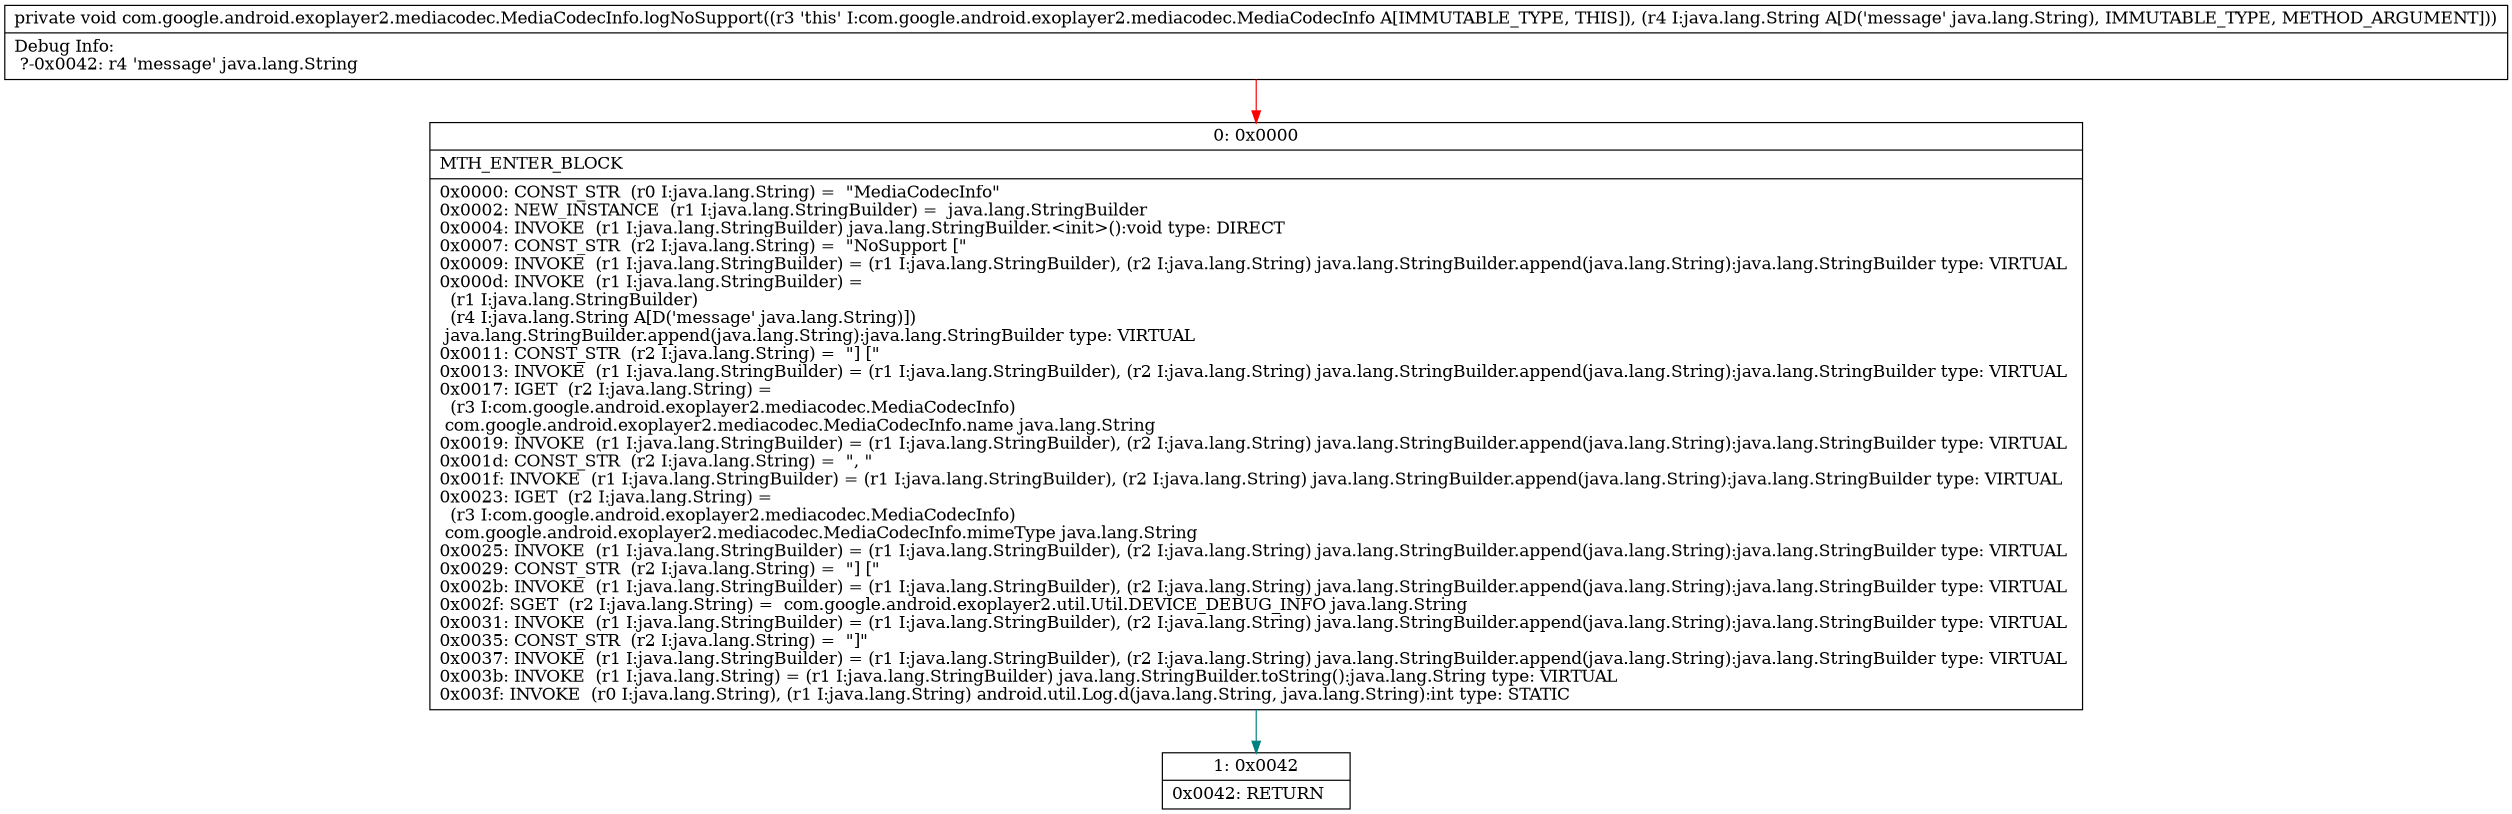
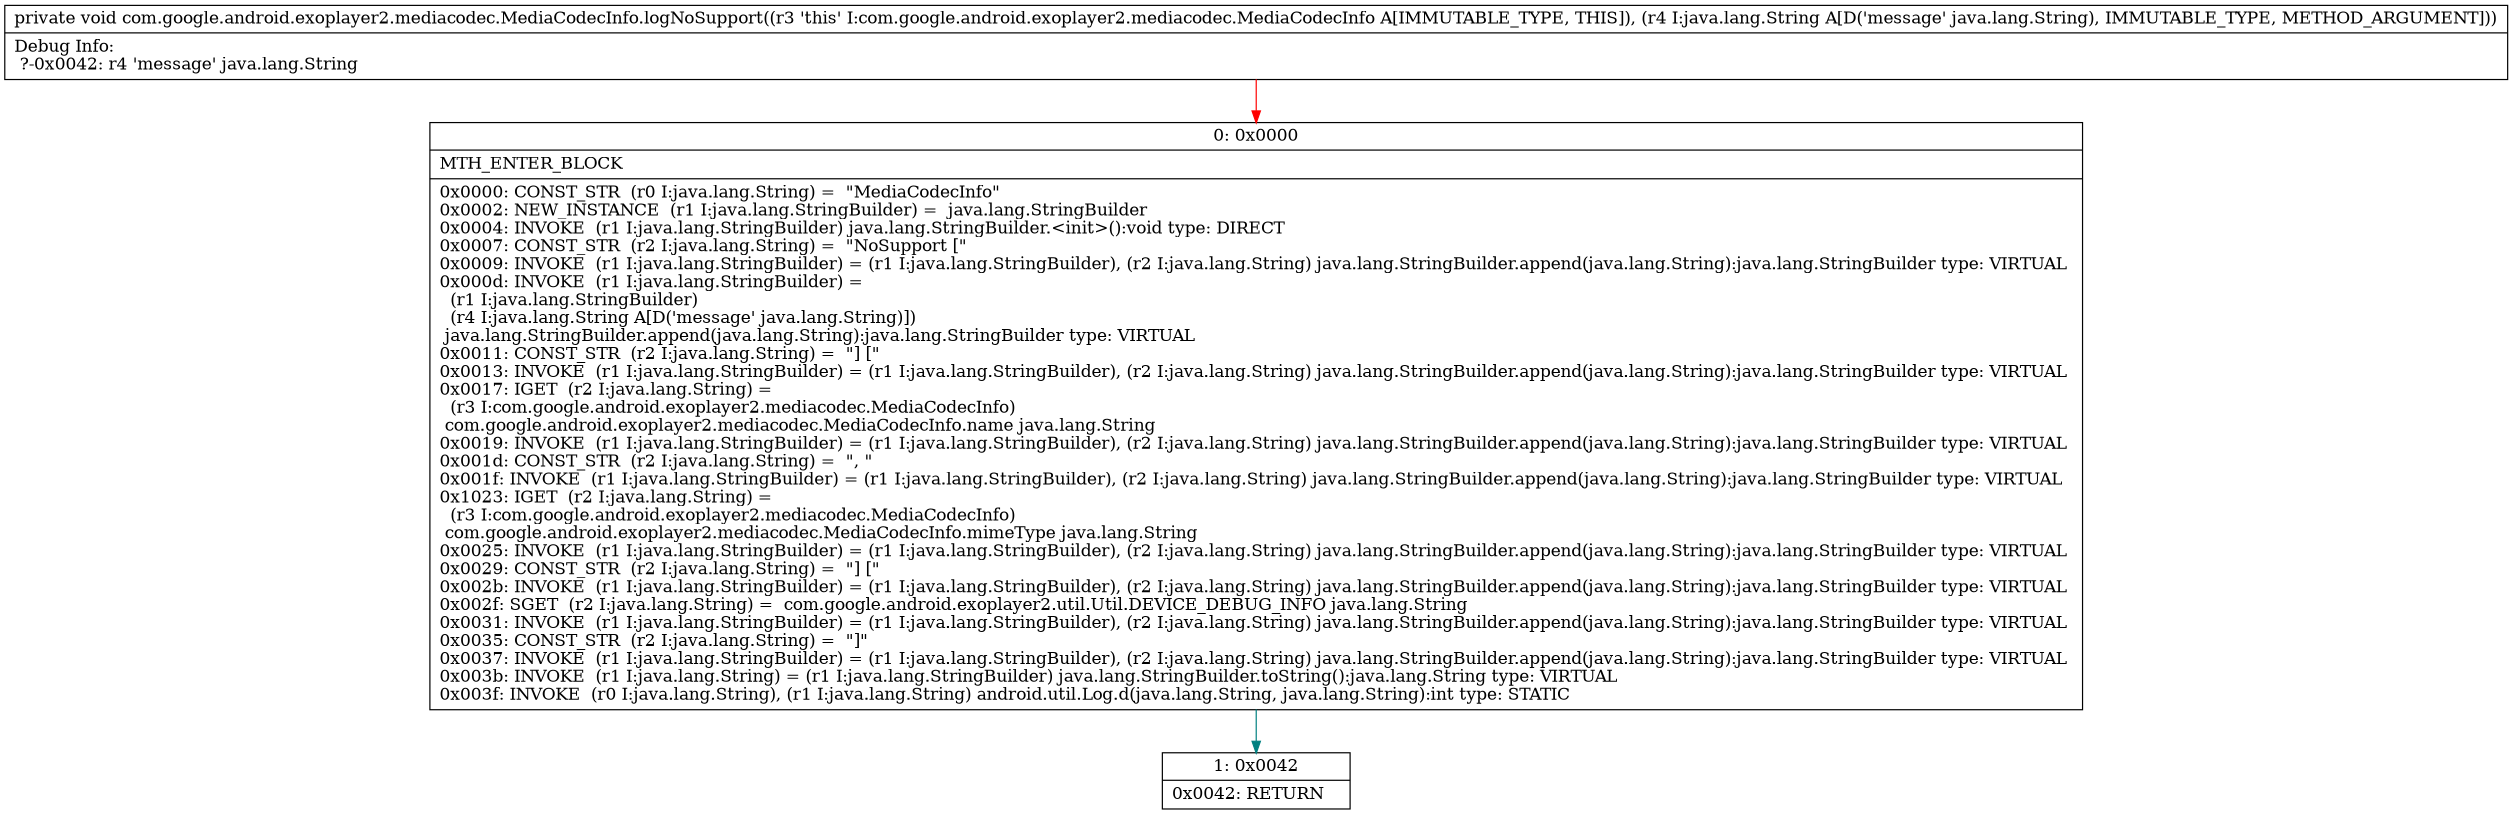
(609, 497) -> (609, 497)
